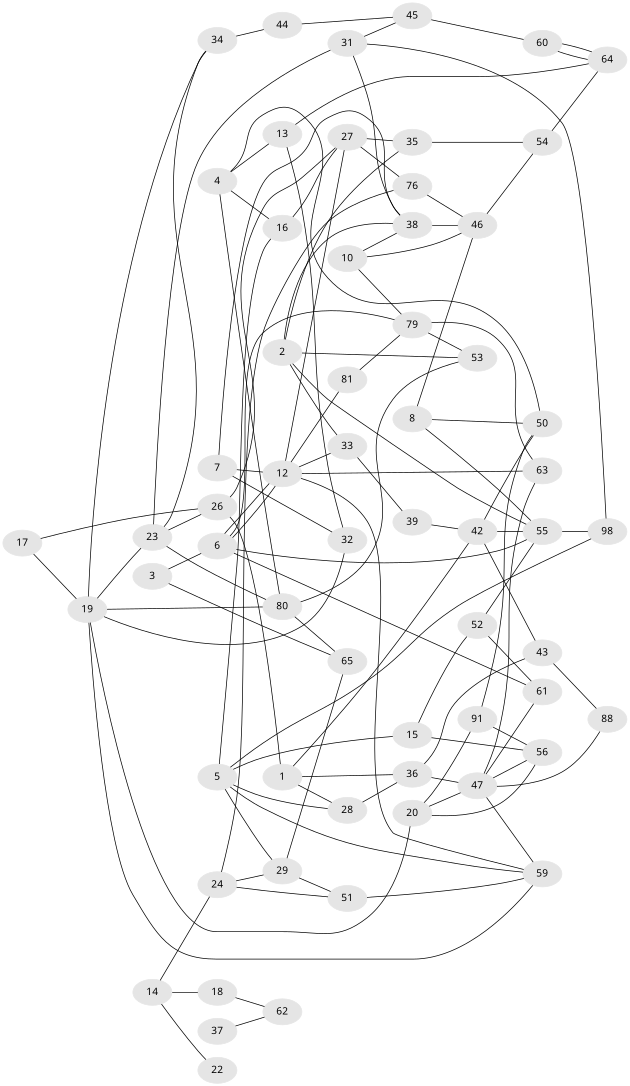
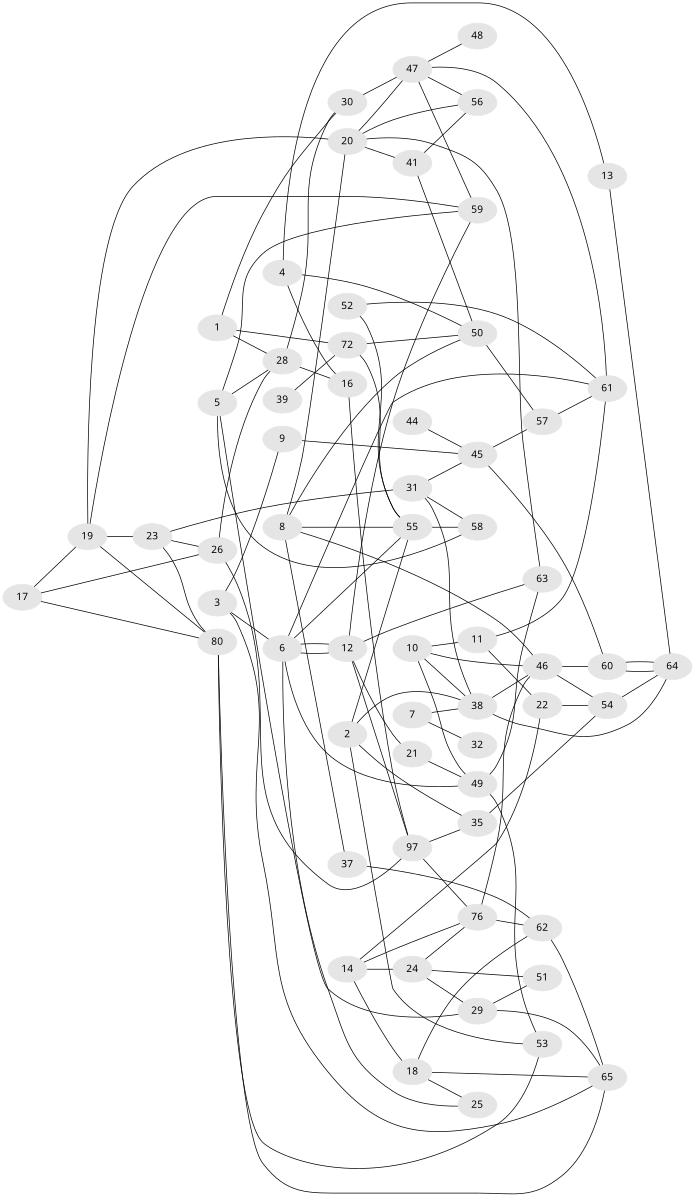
(217, 40) -> none
(347, 137) -> (412, 848)
(412, 325) -> (477, 784)
none -> (320, 335)
(315, 337) -> none
(241, 344) -> (120, 620)
(347, 380) -> (412, 754)
none -> (542, 422)
none -> (282, 439)
(347, 446) -> none
(251, 471) -> none
(477, 532) -> (347, 345)
(607, 532) -> (477, 527)
(237, 566) -> (310, 371)
(509, 628) -> (517, 303)
(263, 632) -> (235, 451)
none -> (477, 640)
(238, 644) -> none
(542, 653) -> none
none -> (575, 667)
none -> (315, 696)
none -> (575, 706)
(477, 719) -> (412, 163)
(607, 719) -> (477, 36)
(412, 735) -> none
none -> (590, 736)
(412, 774) -> (347, 103)
(446, 891) -> none
none -> (510, 923)
none -> (412, 942)
none -> (580, 1001)
none -> (510, 1075)
none -> (477, 1105)
